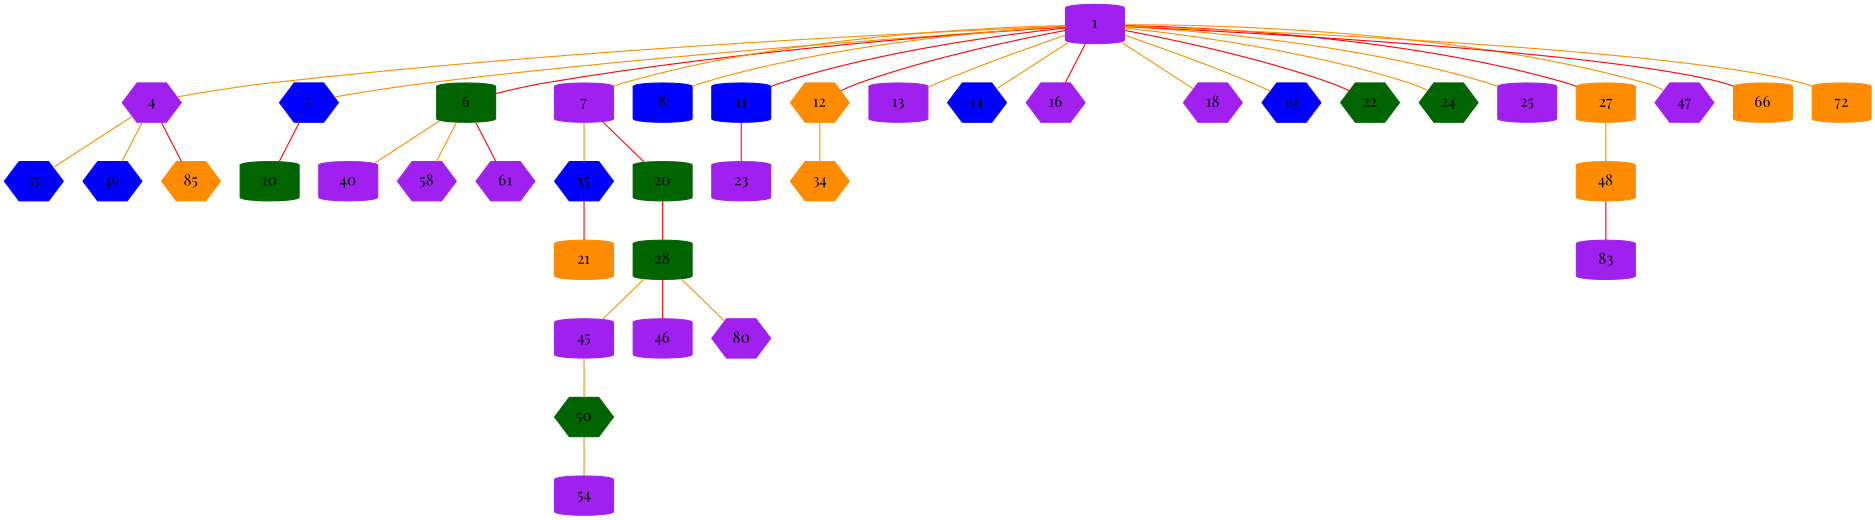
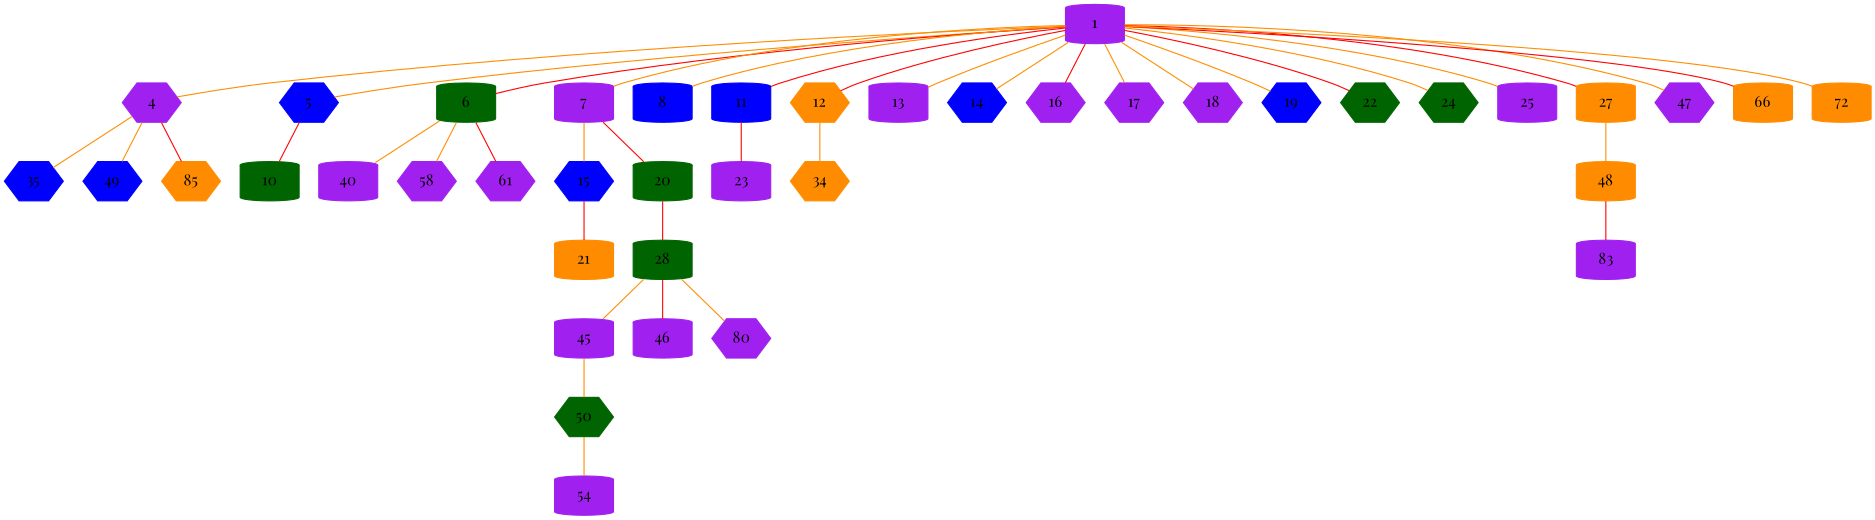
none -> (1134, 103)
